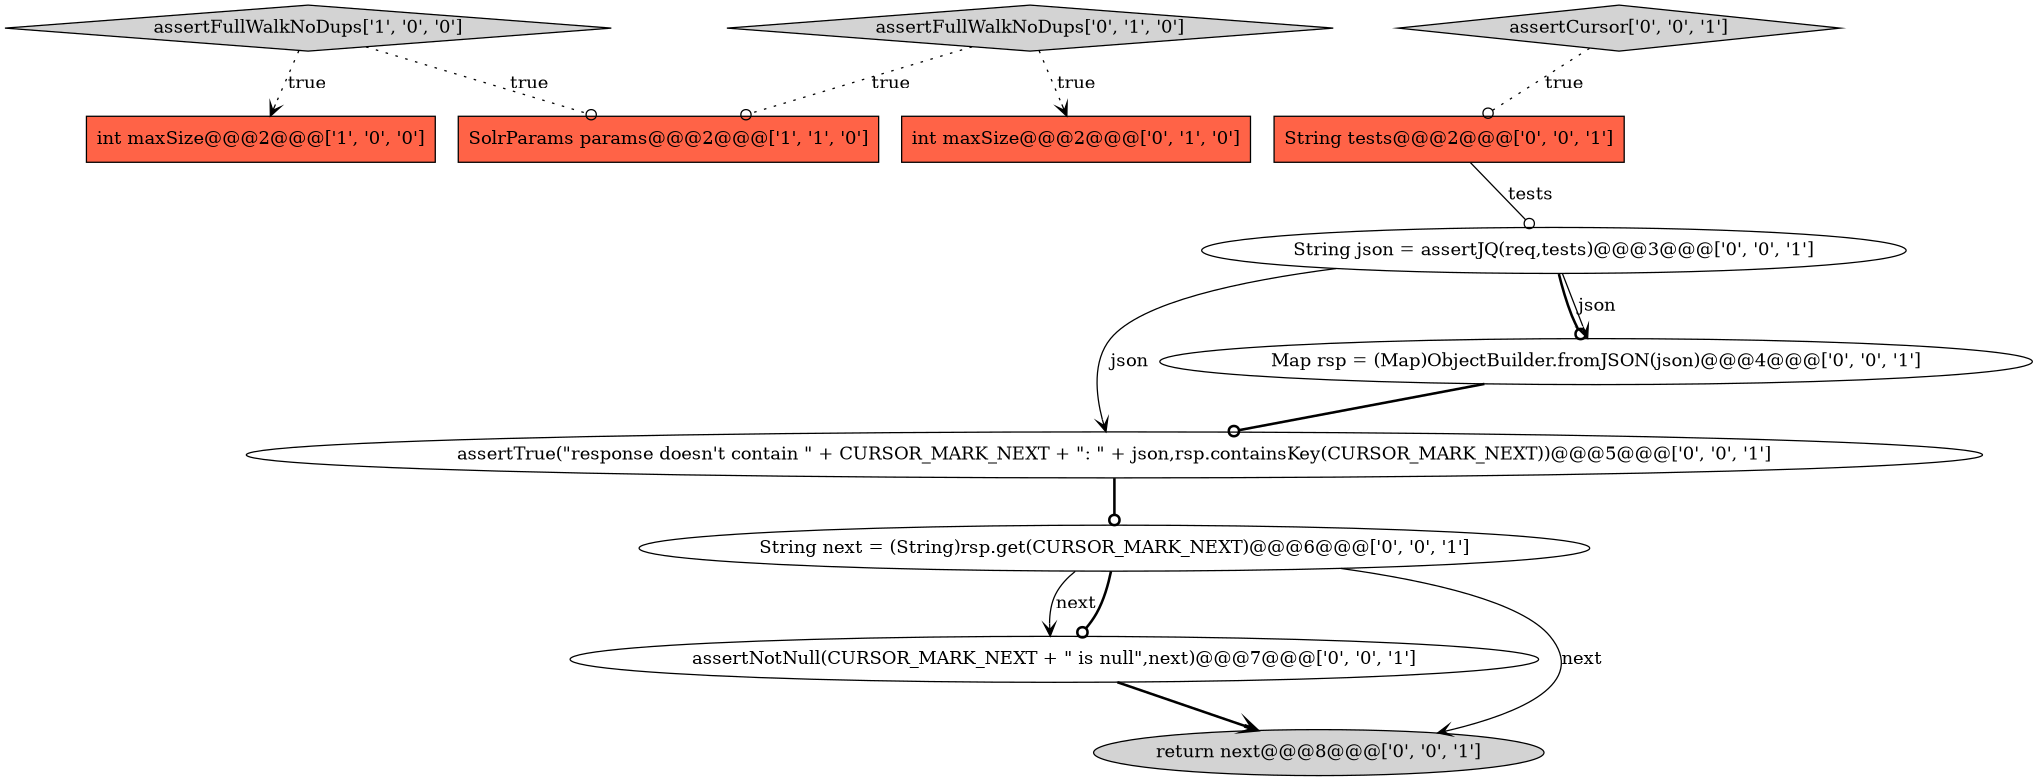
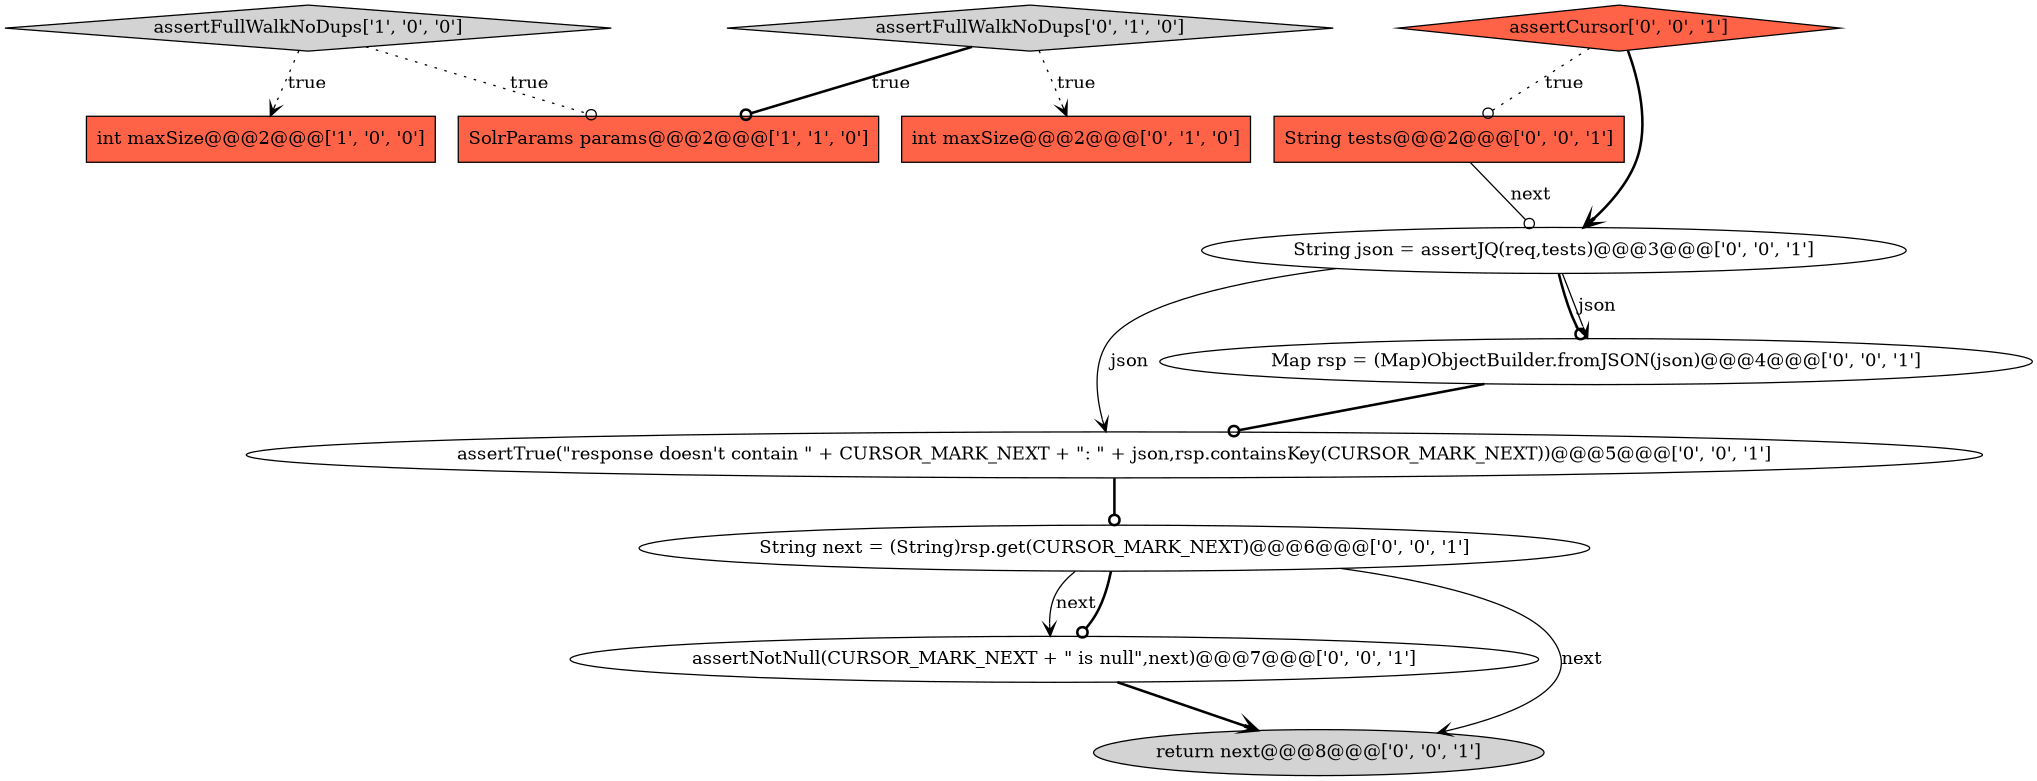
(1619, 28) -> (1619, 28)
(862, 80) -> (862, 80)
none -> (1641, 141)
(1531, 195) -> (1531, 195)
